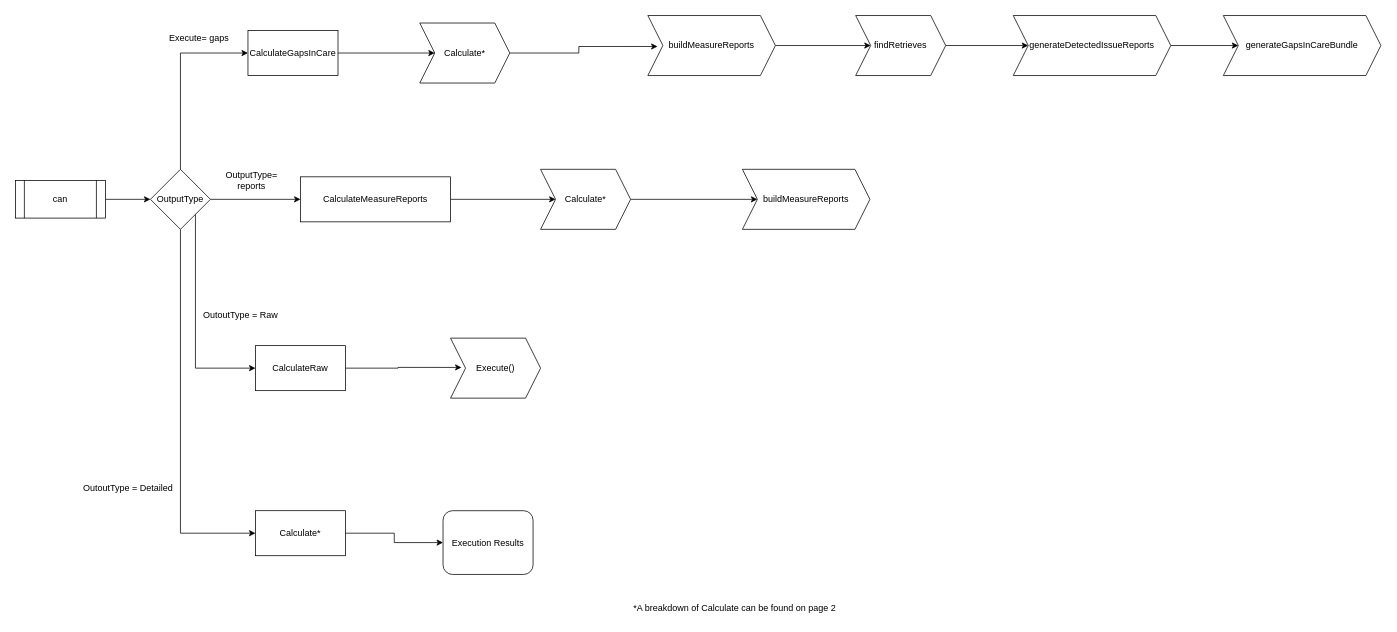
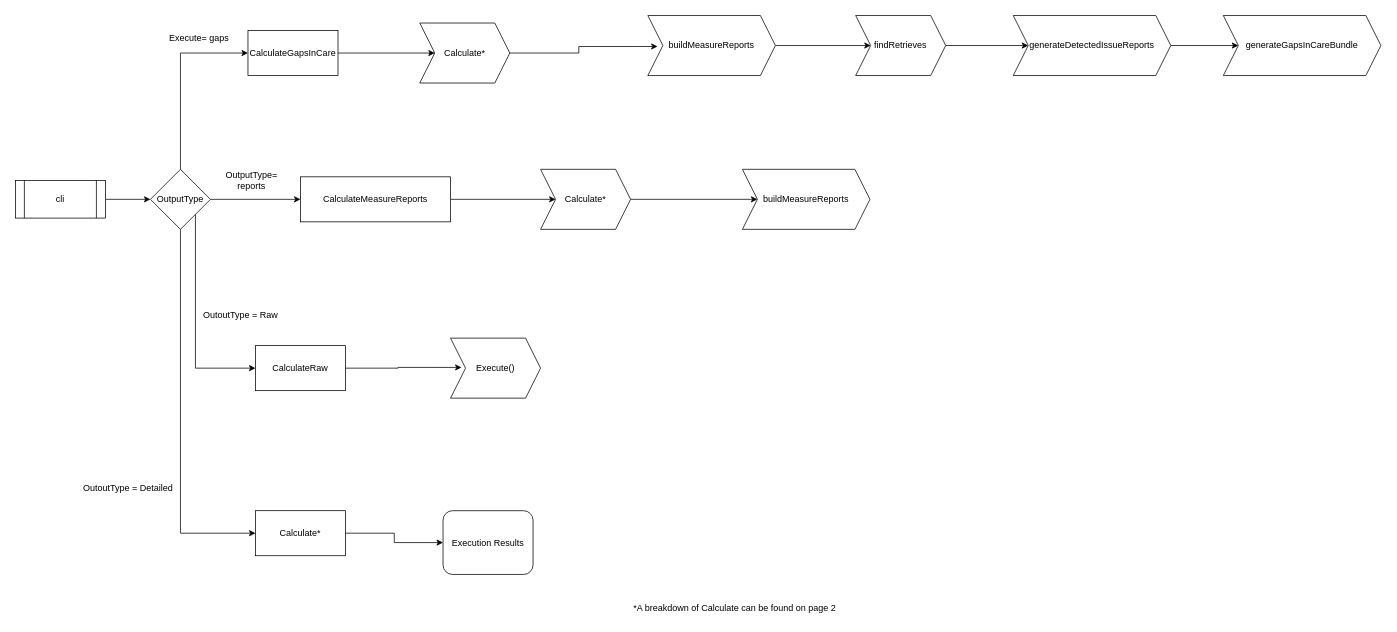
(60, 199) -> (60, 199)
